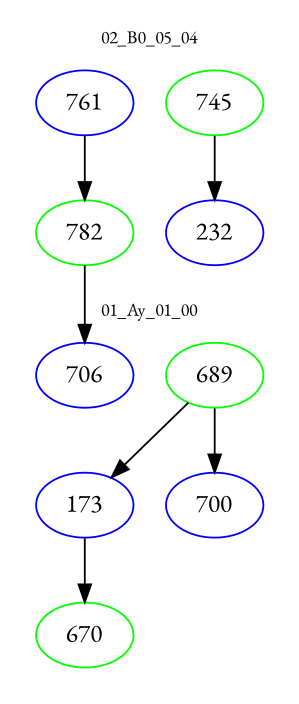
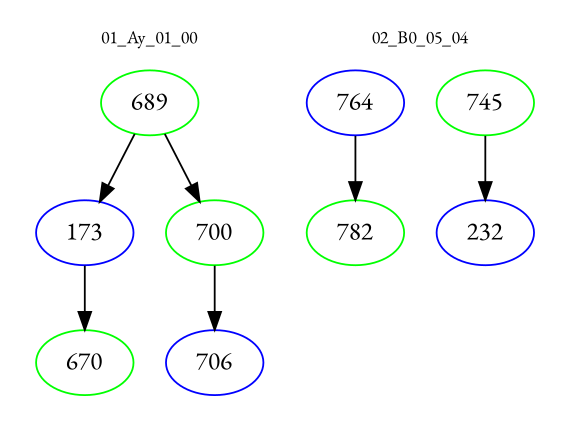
(85, 103) -> (355, 103)
(85, 305) -> (215, 289)
(215, 505) -> (215, 233)
